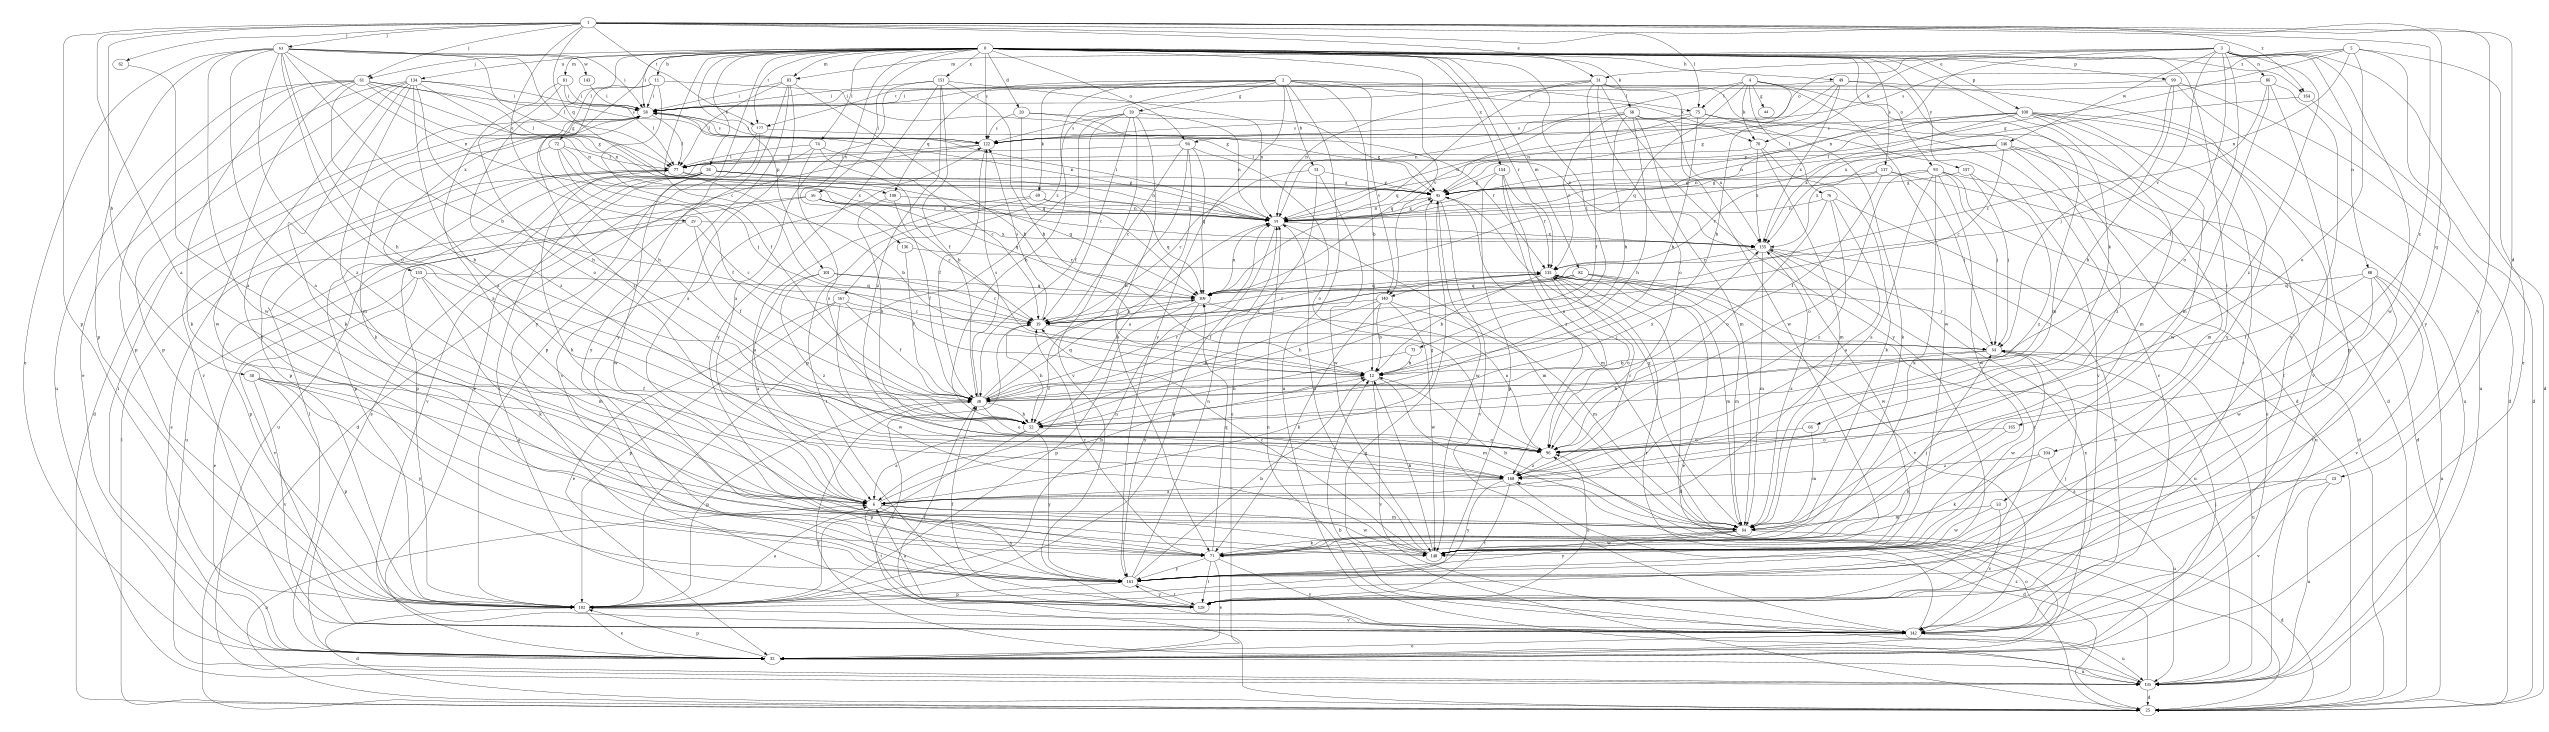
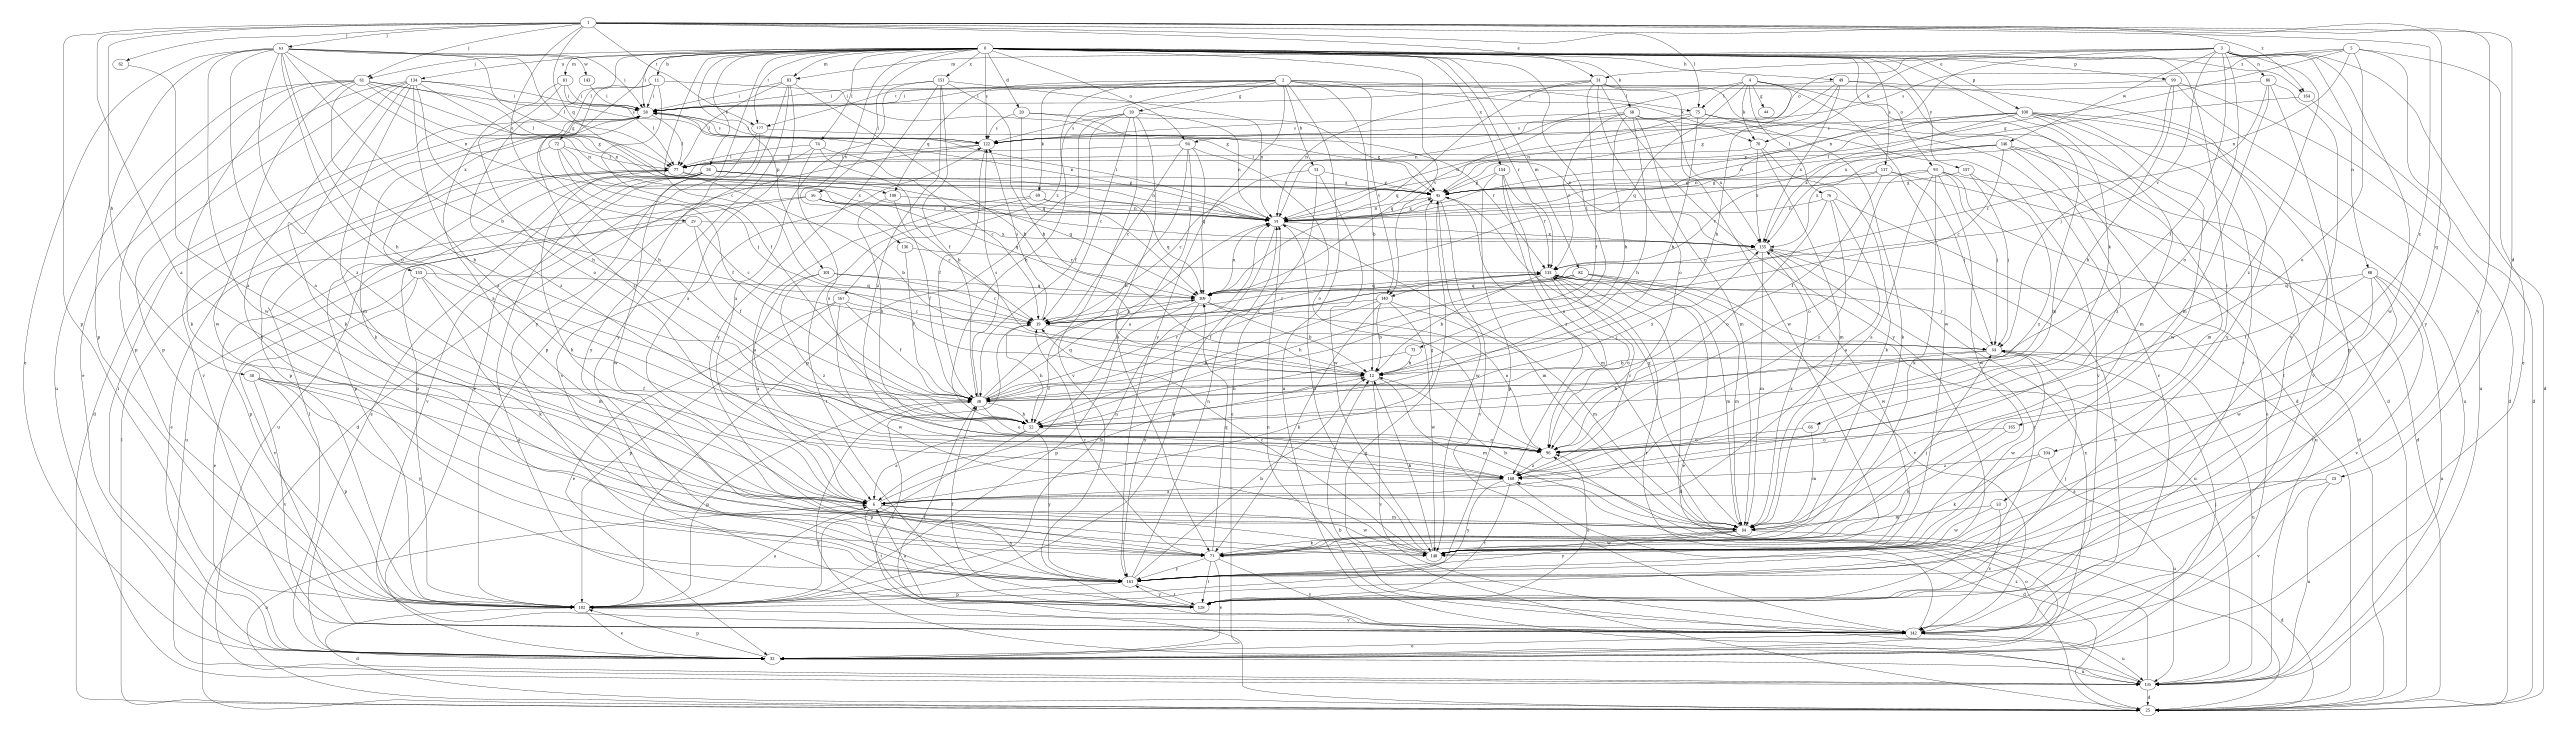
none -> (1280, 331)
